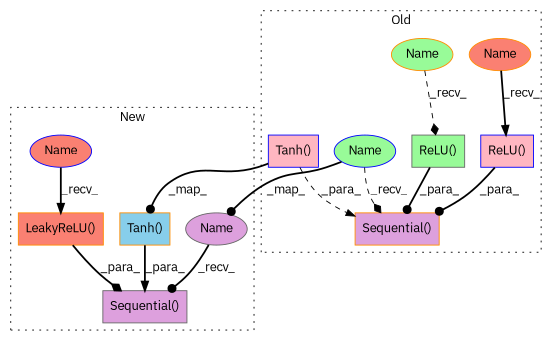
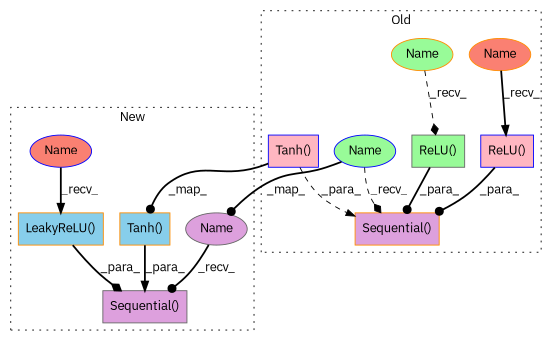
(61, 229) -> (61, 229)
